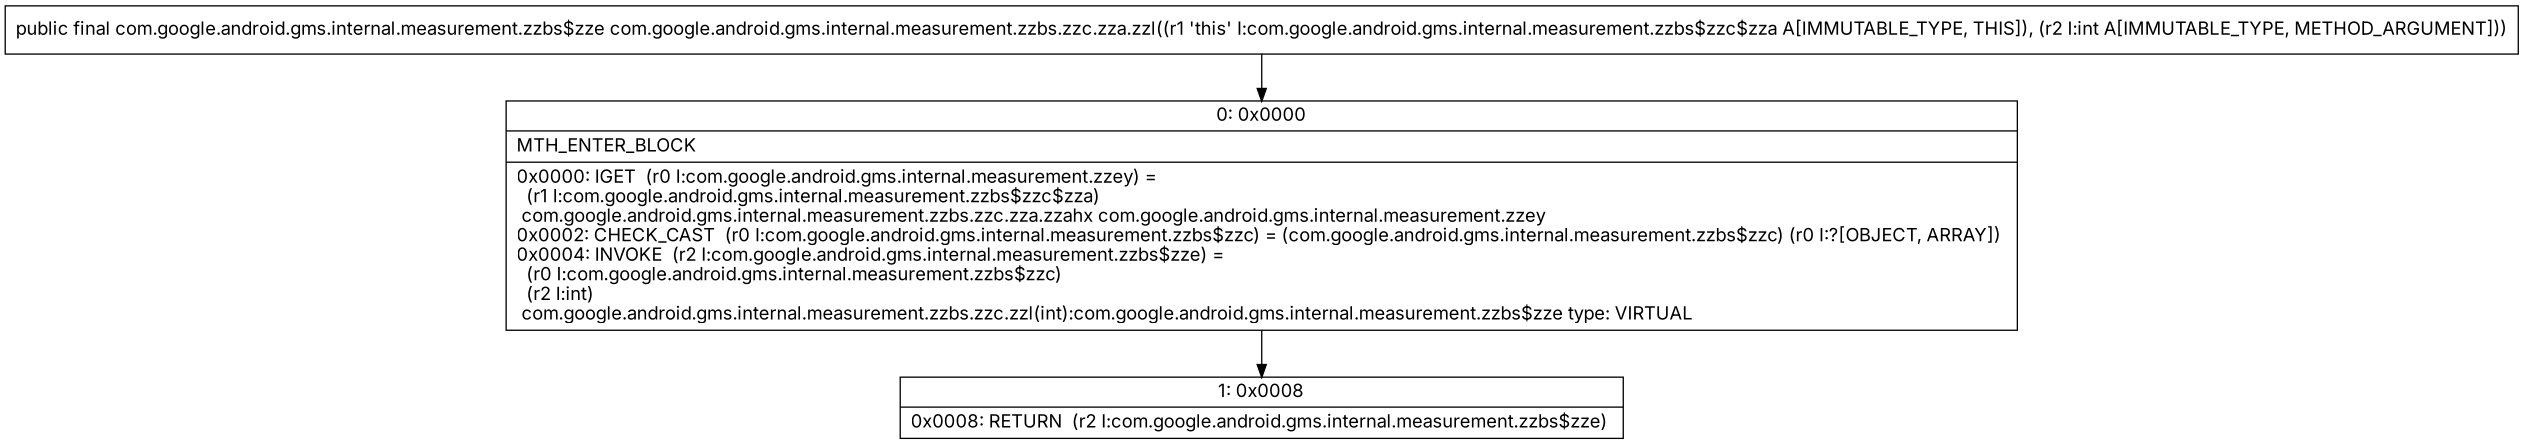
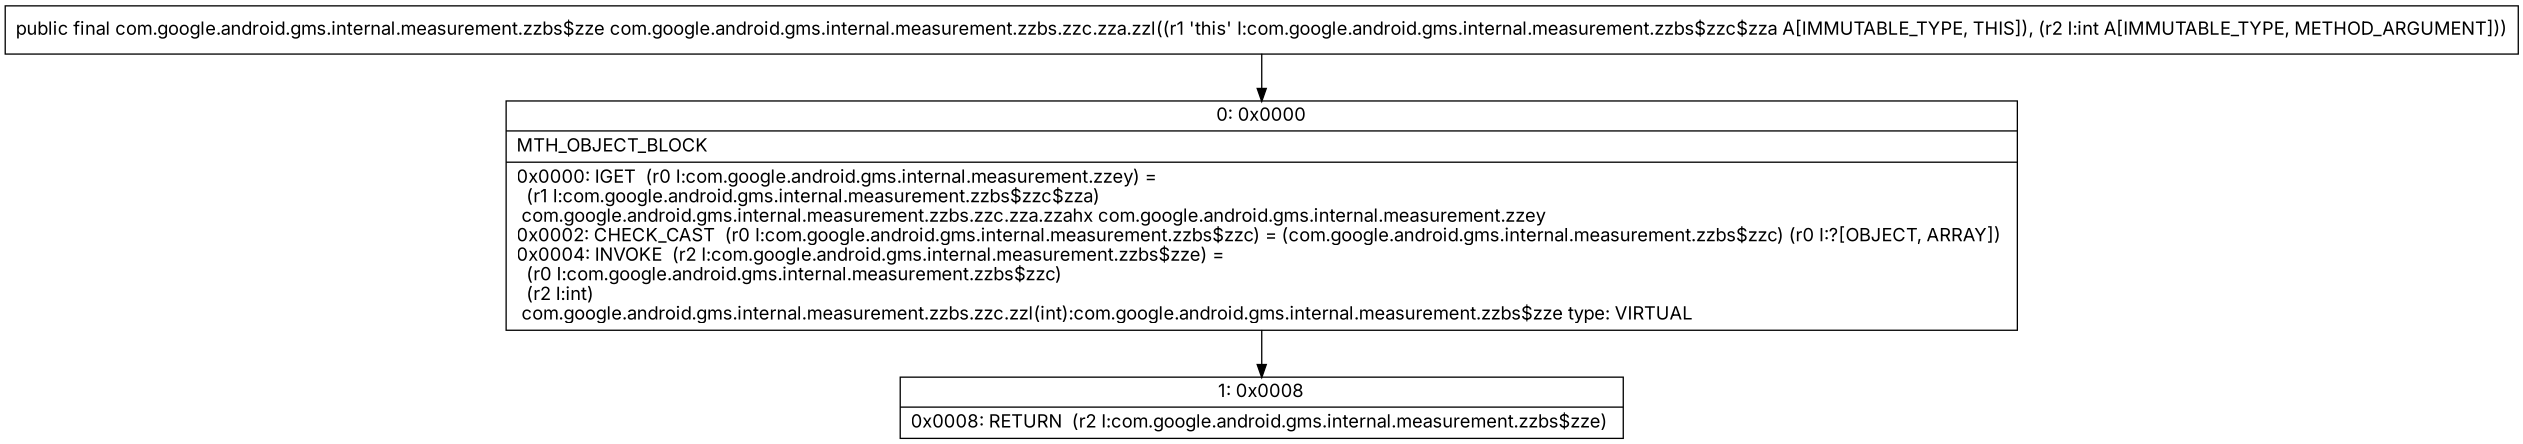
(607, 146) -> (613, 146)
